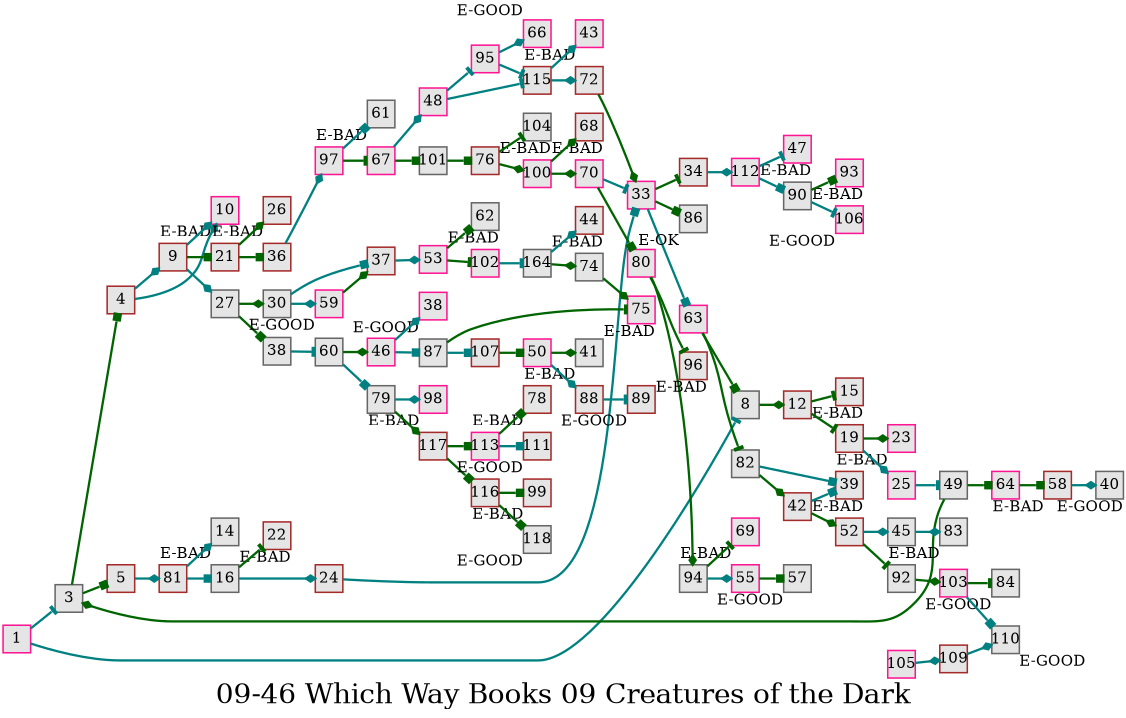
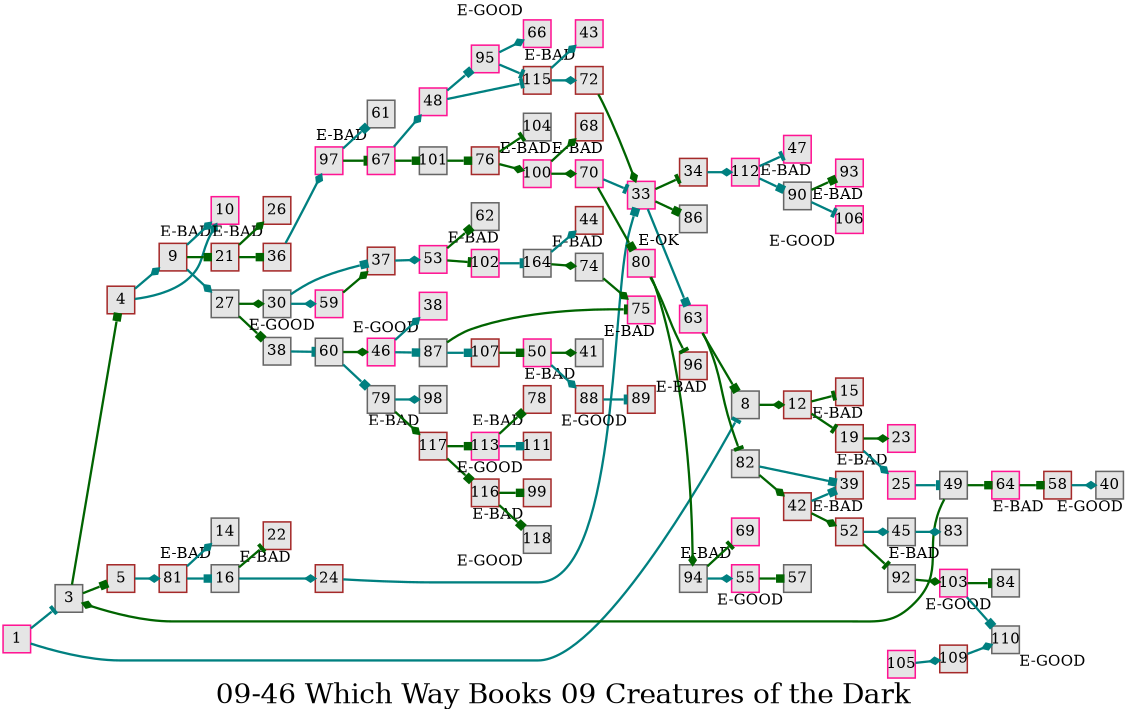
(458, 82) -> (456, 83)
(433, 399) -> (433, 399)
